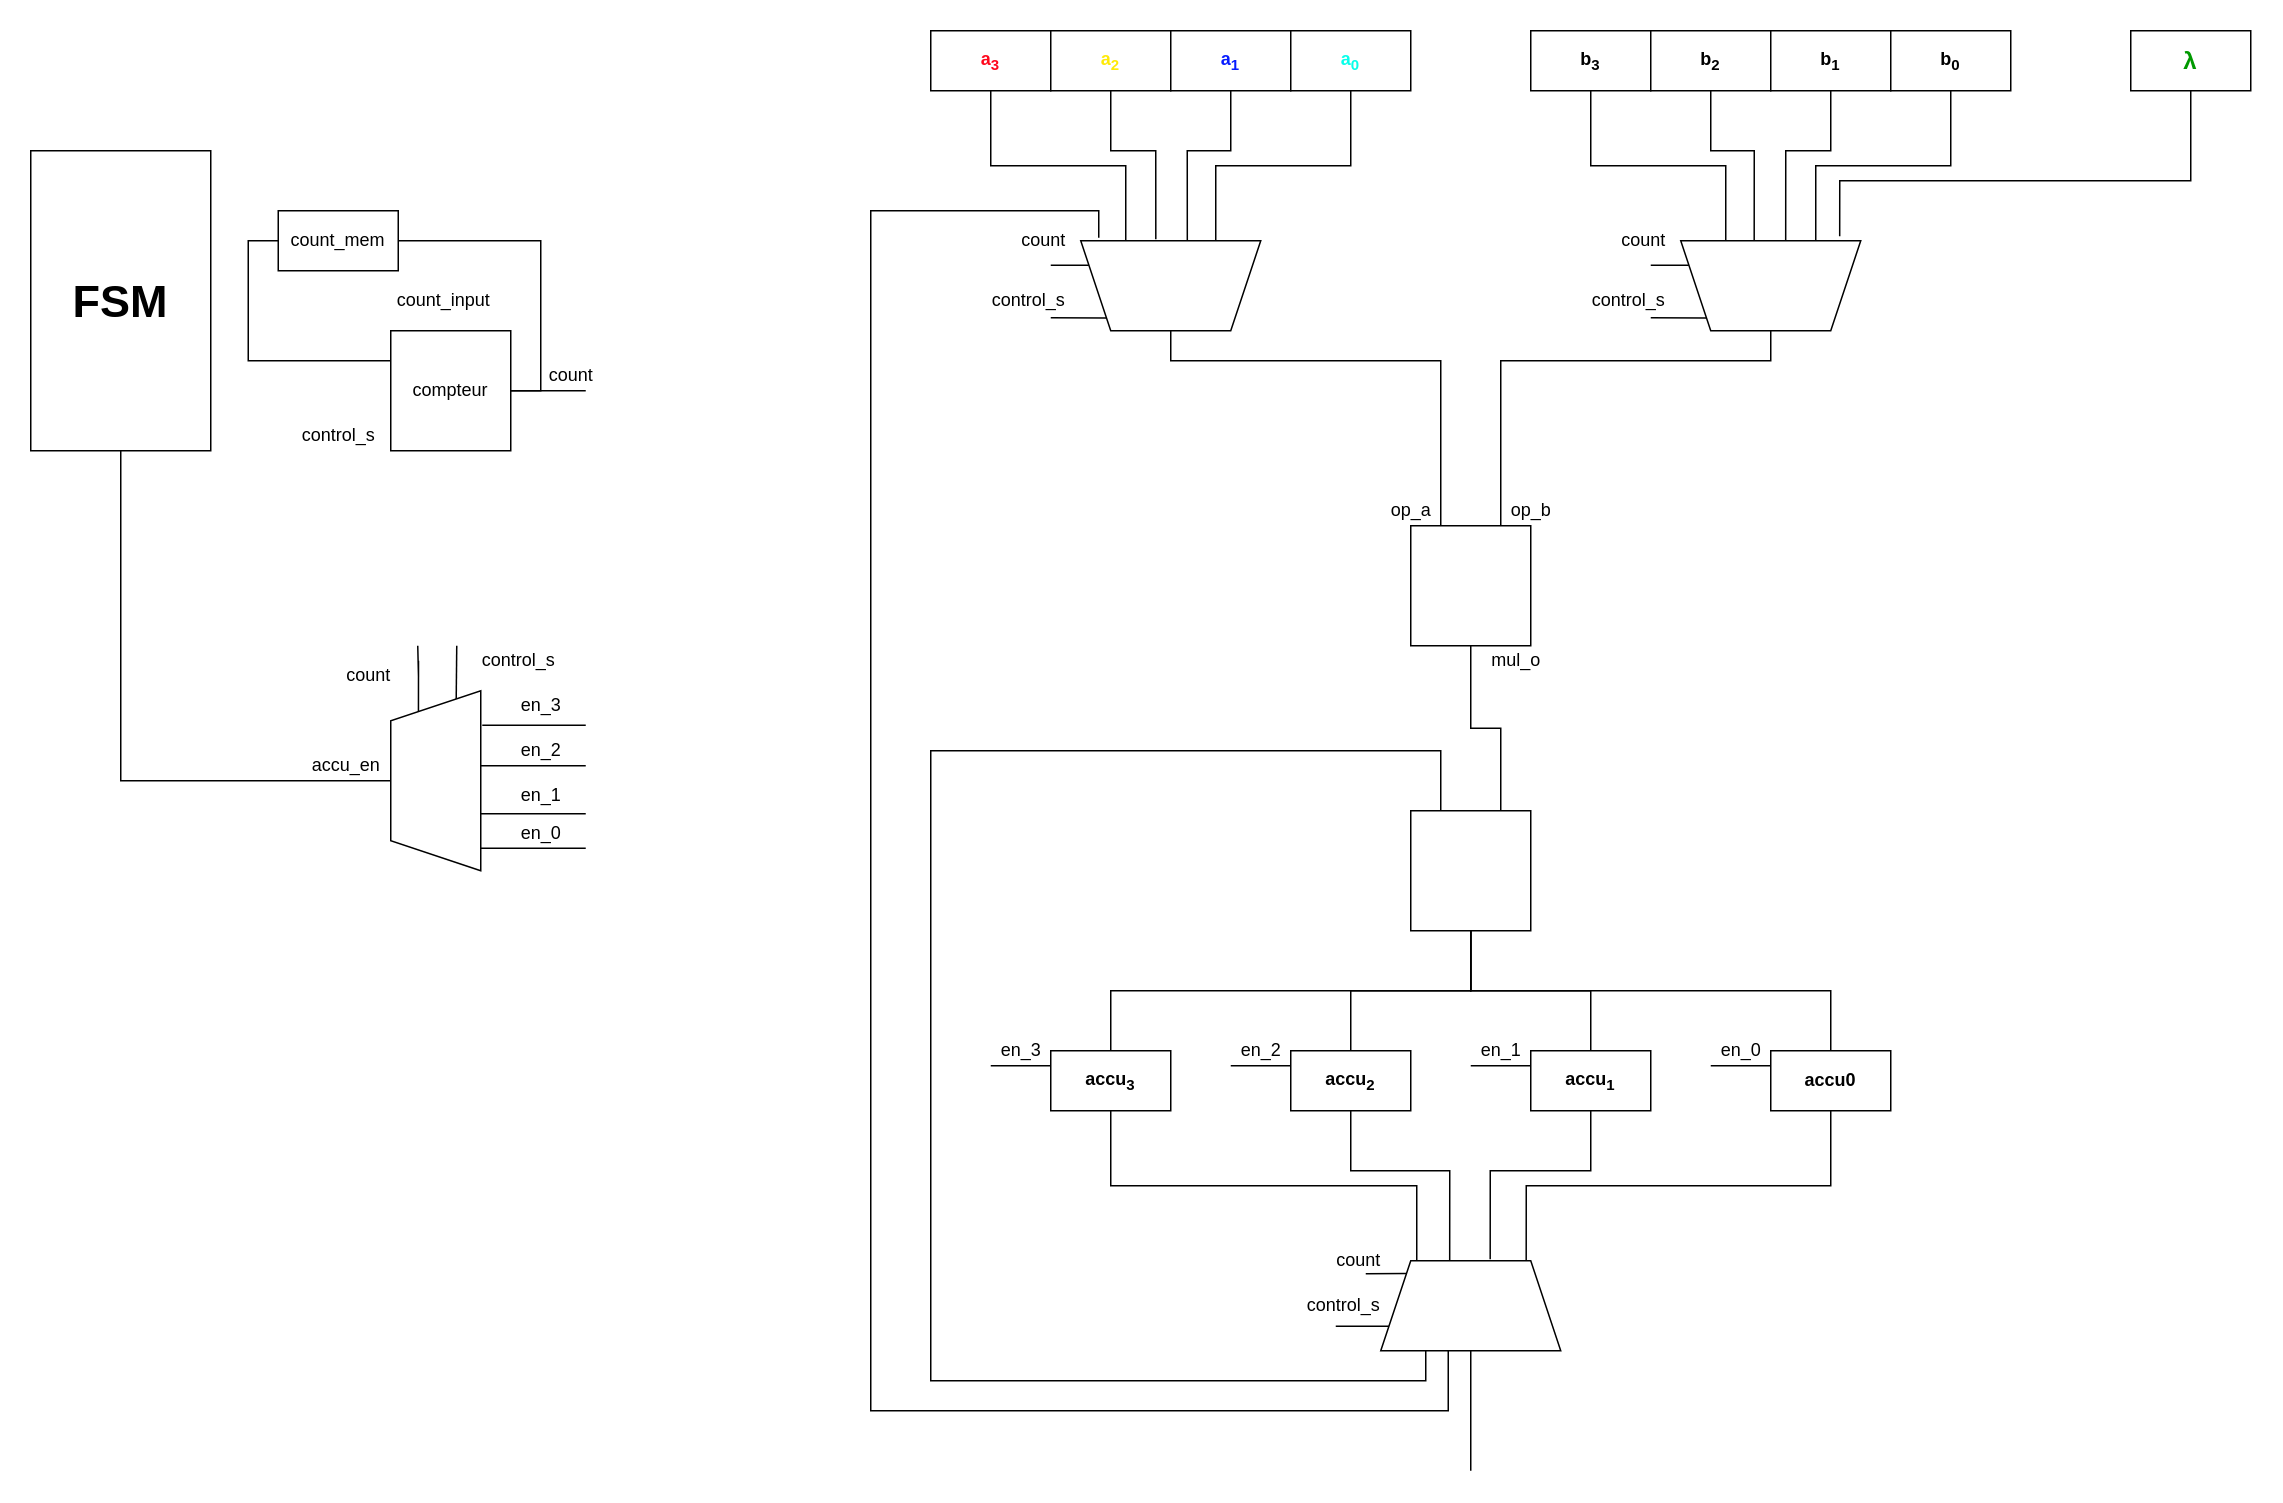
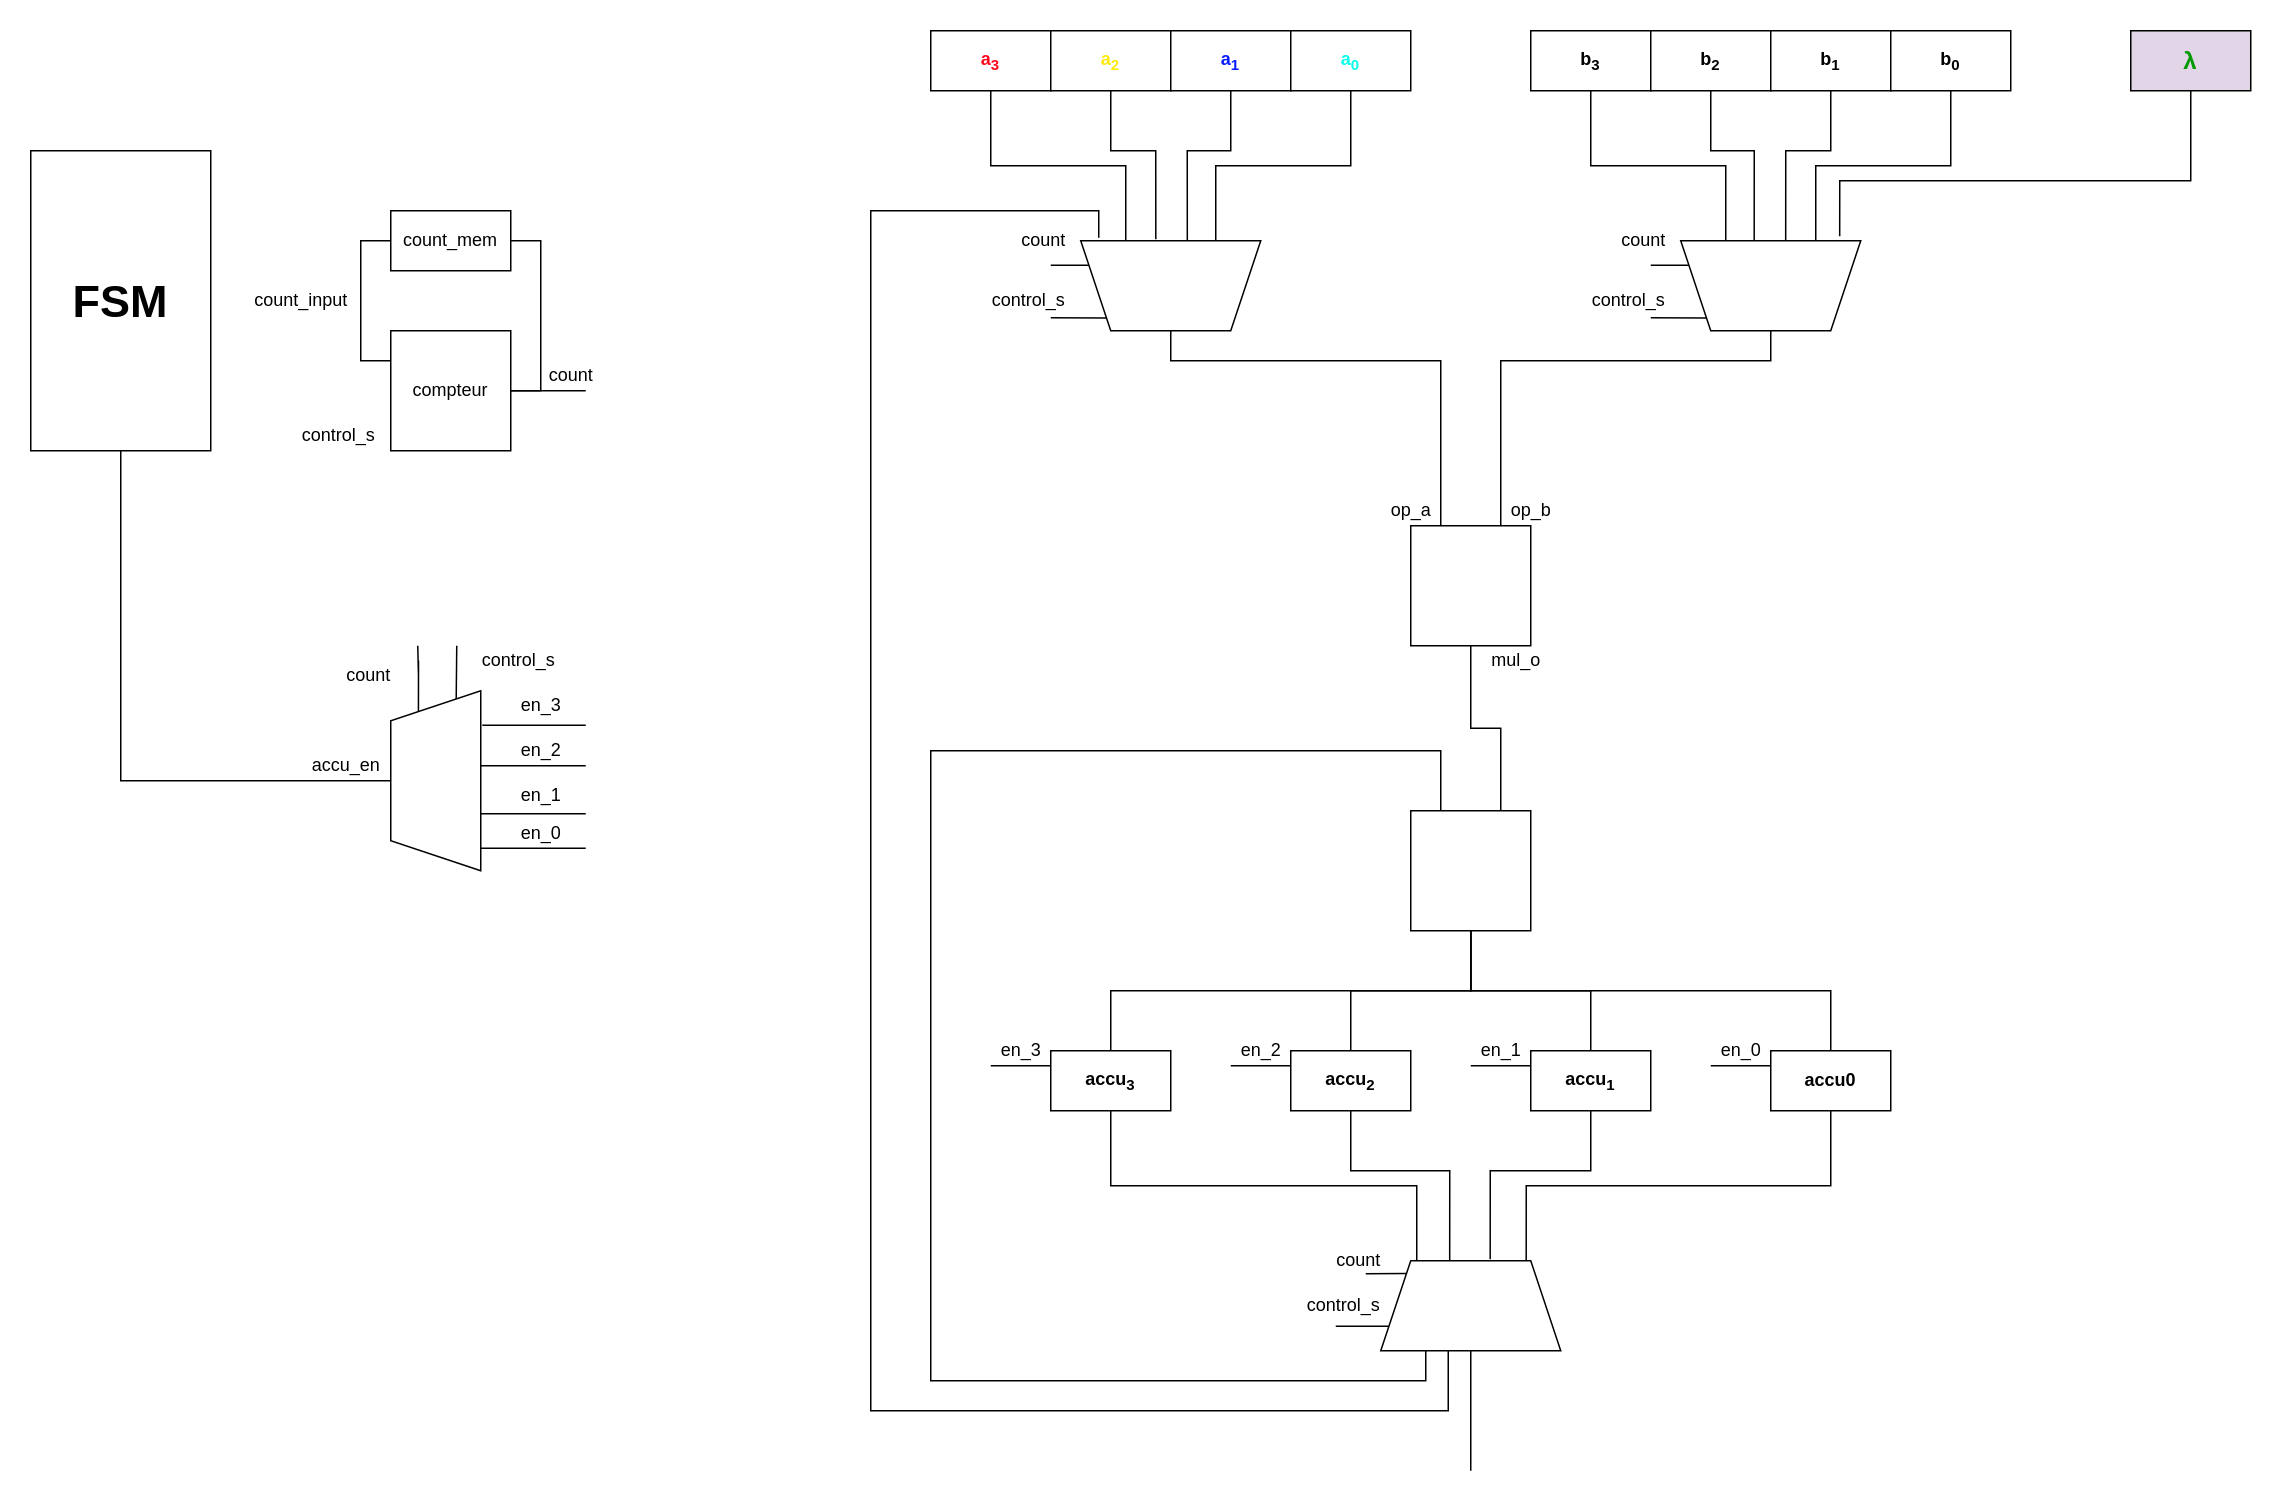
(2191, 61) -> (2191, 61)
(338, 241) -> (451, 241)
(443, 301) -> (301, 301)
